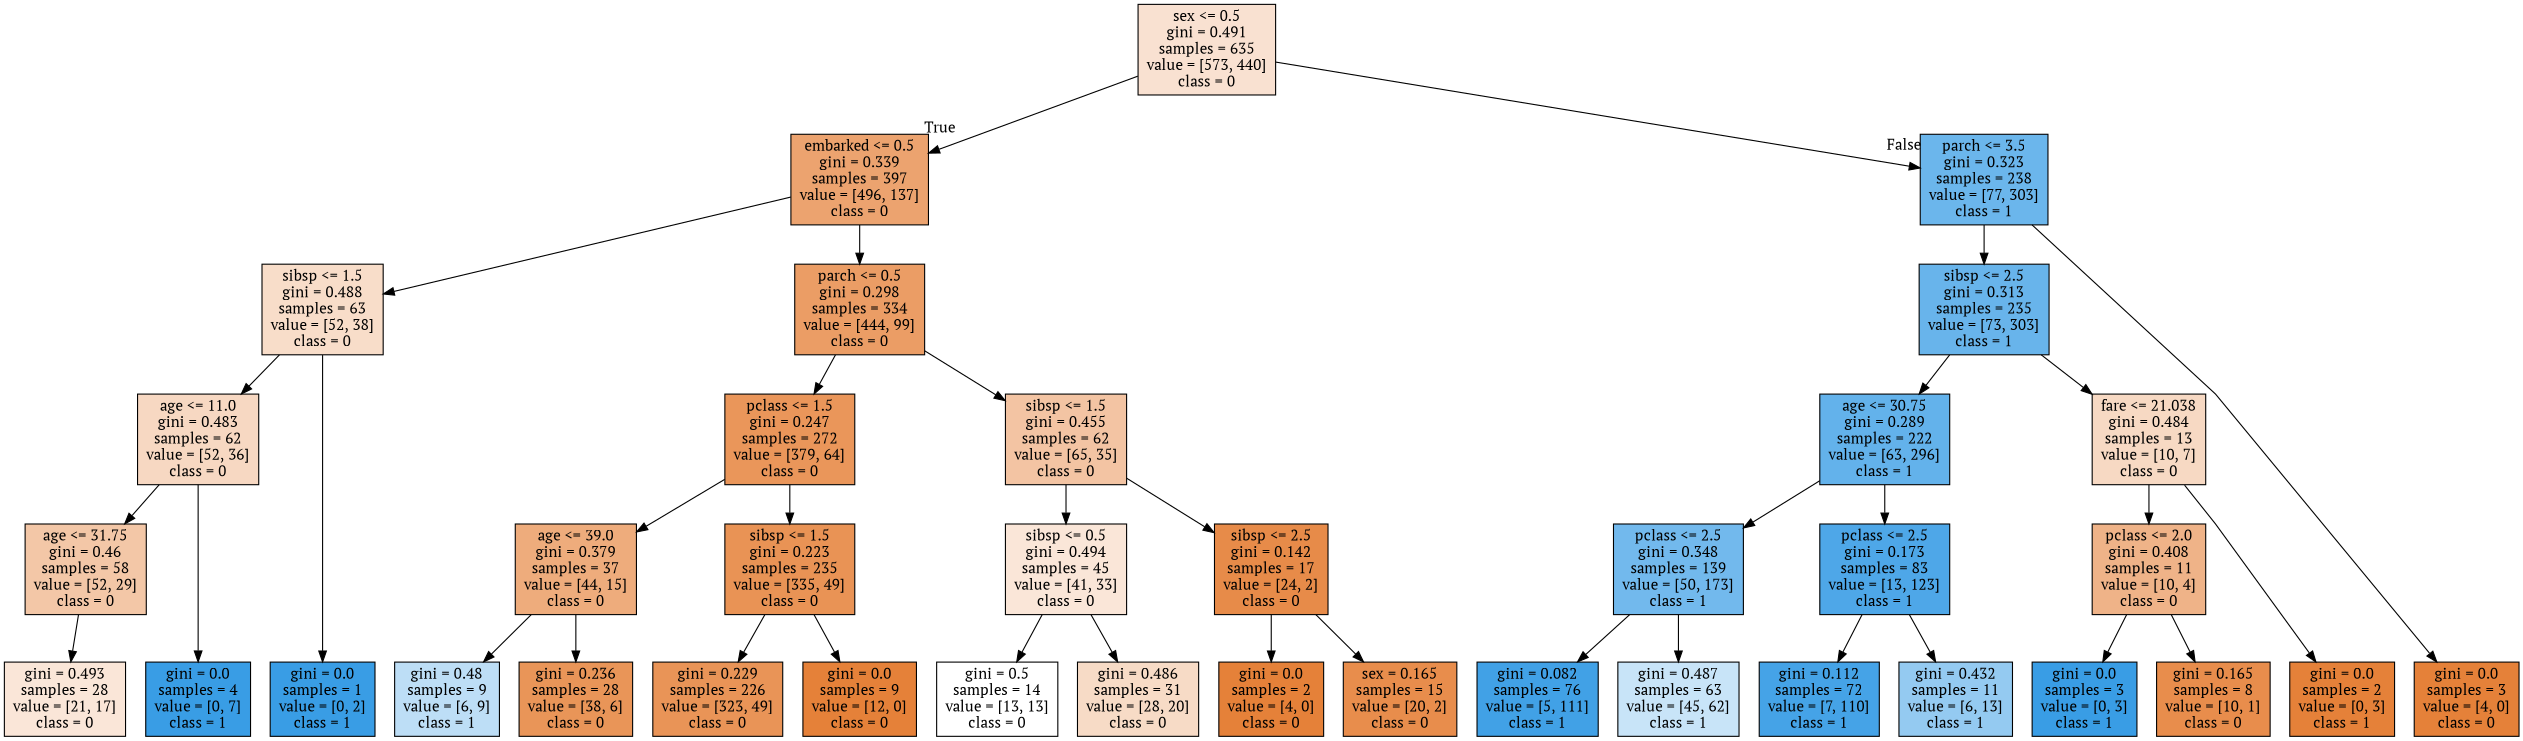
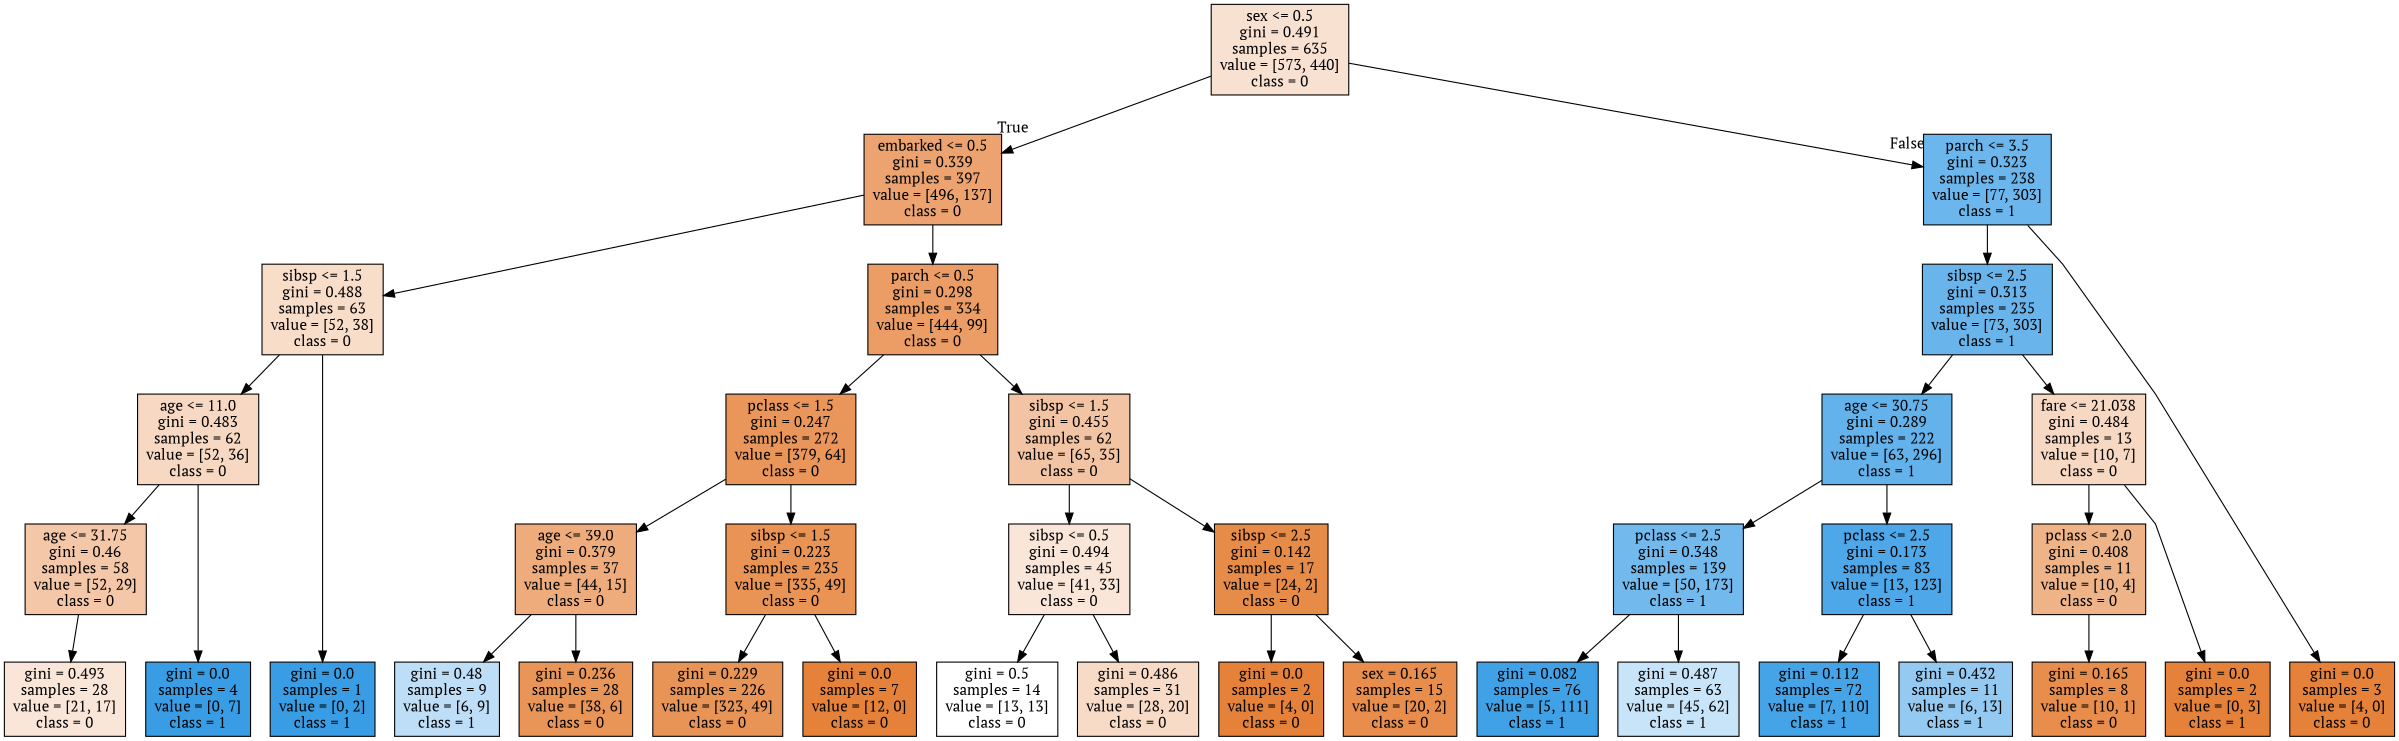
(860, 699) -> (860, 699)
(2085, 699) -> none
